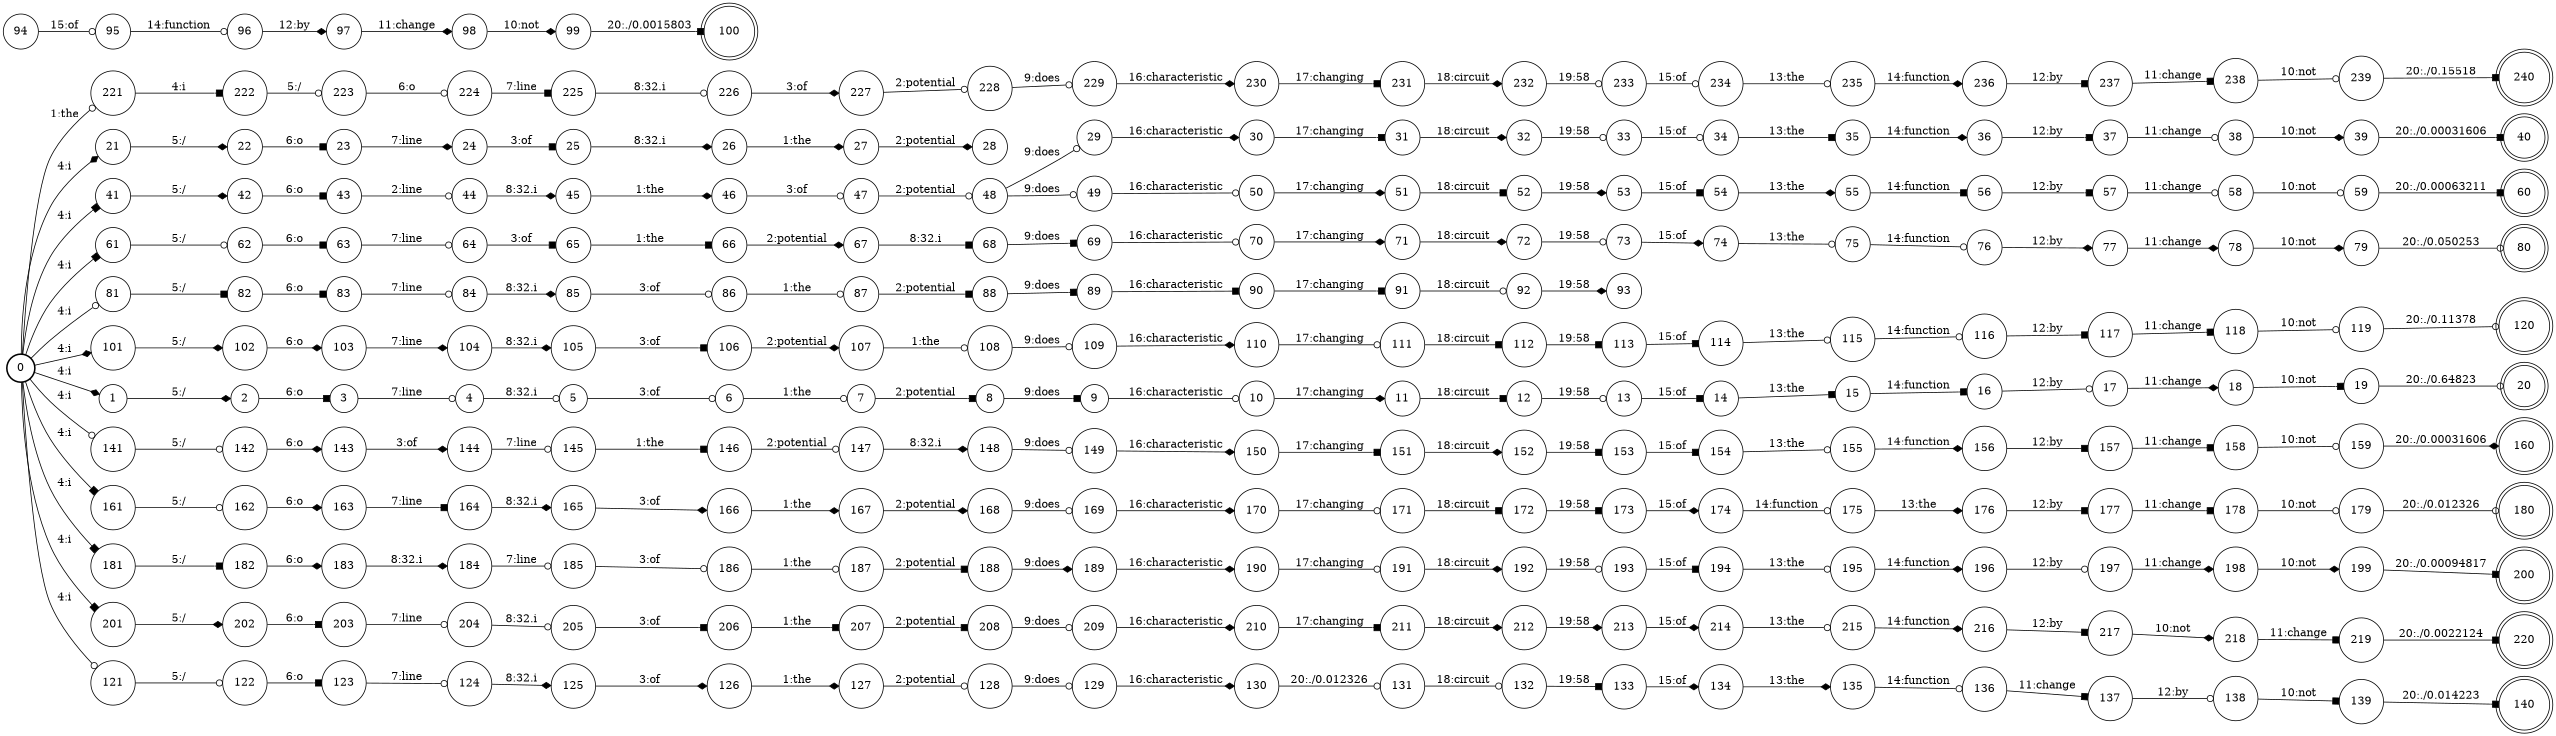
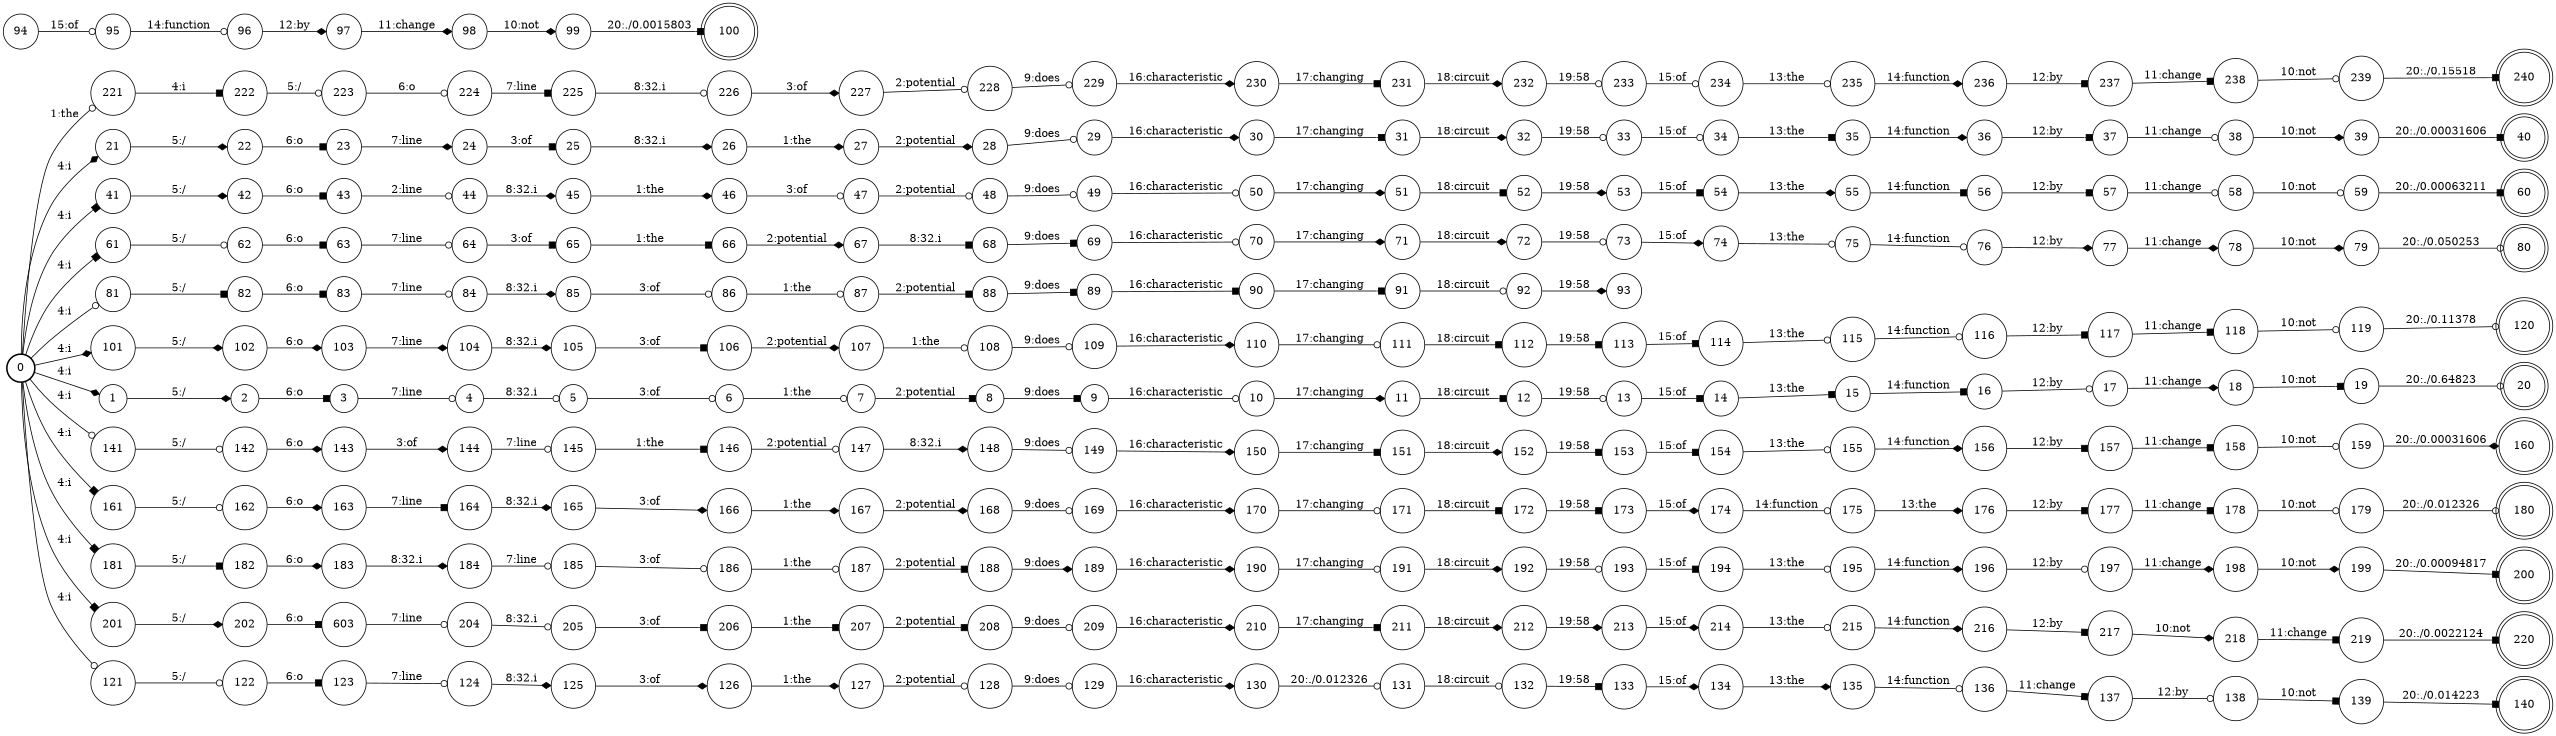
(1040, 170) -> (1039, 142)
(344, 625) -> (344, 625)
